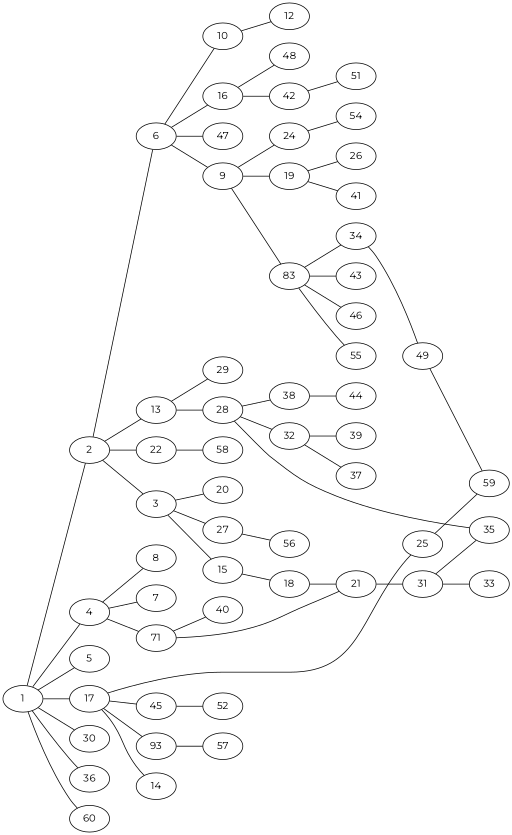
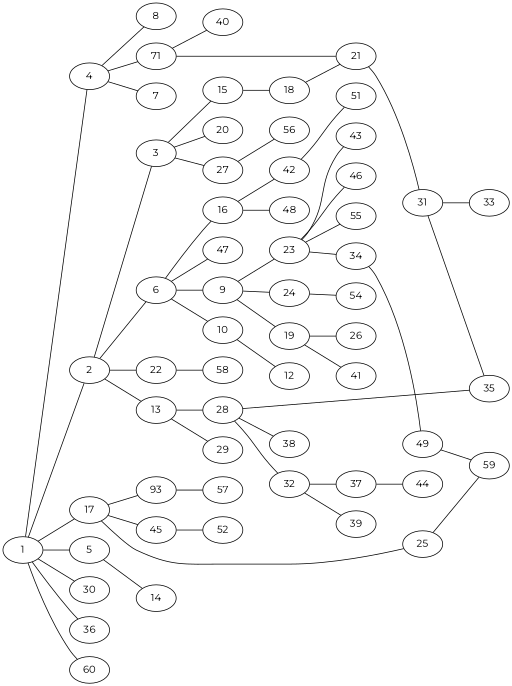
(289, 276) -> (289, 250)
(323, 396) -> (390, 484)
(123, 742) -> (123, 574)
